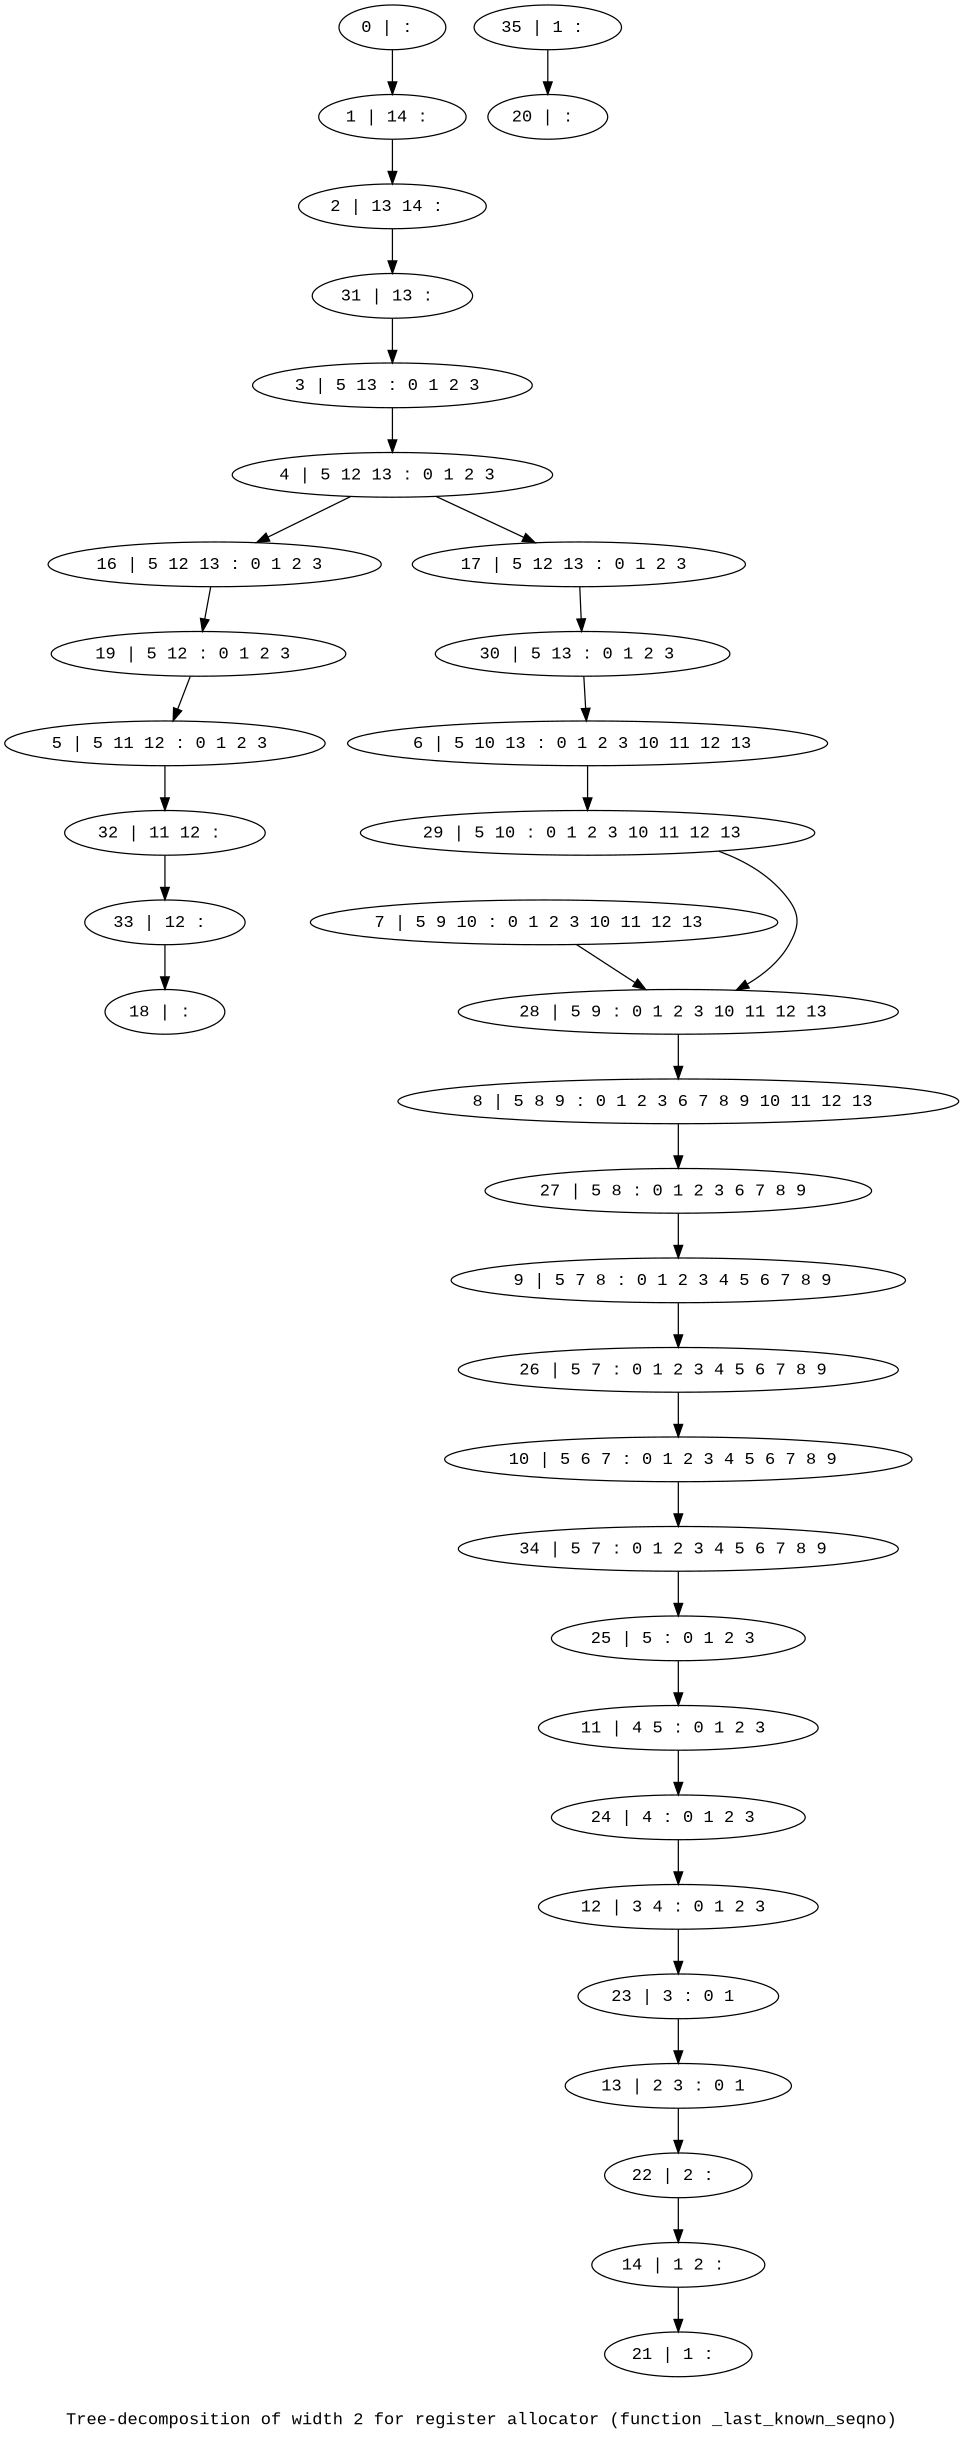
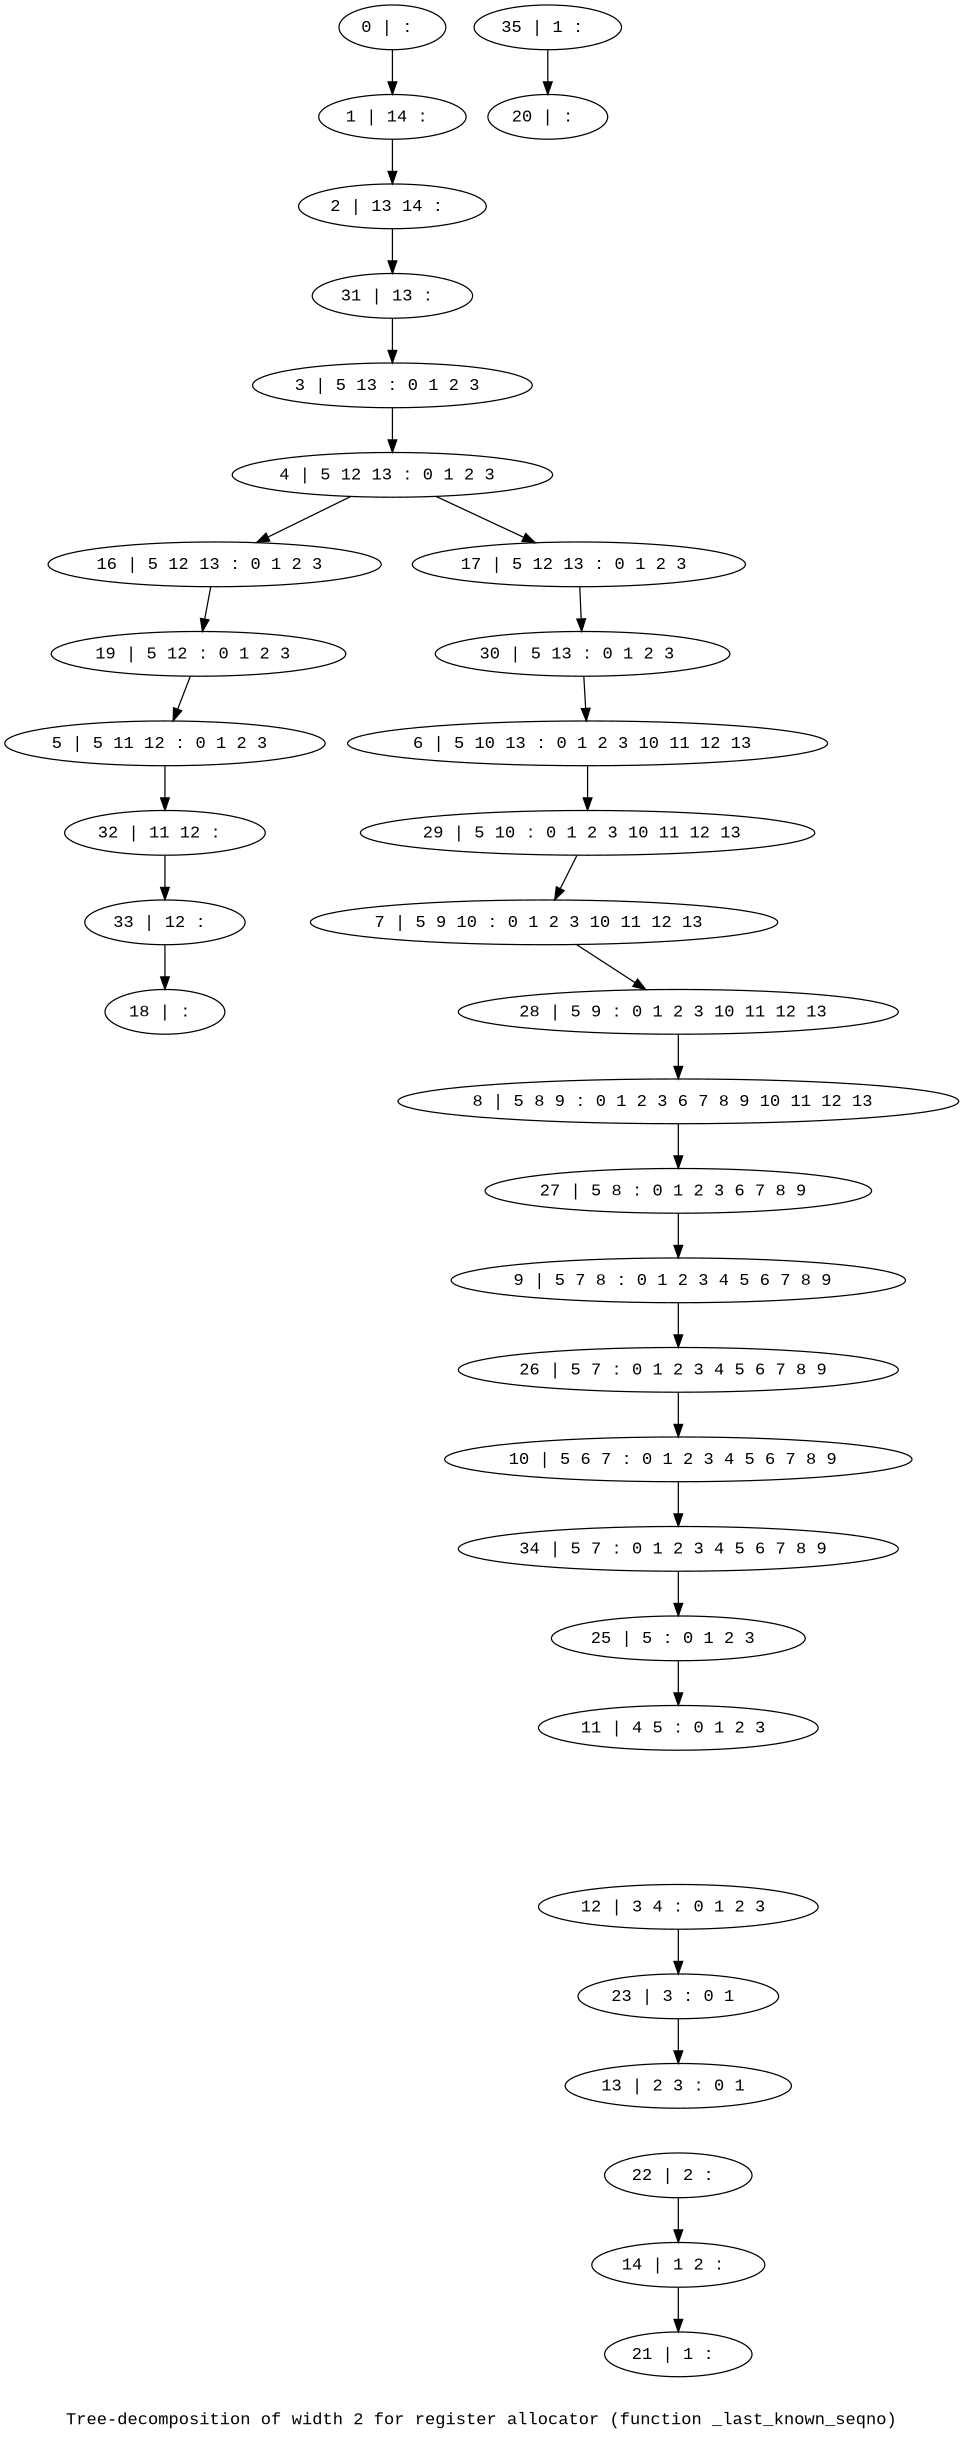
(794, 908) -> (569, 872)
(678, 1817) -> none
(678, 2125) -> none
